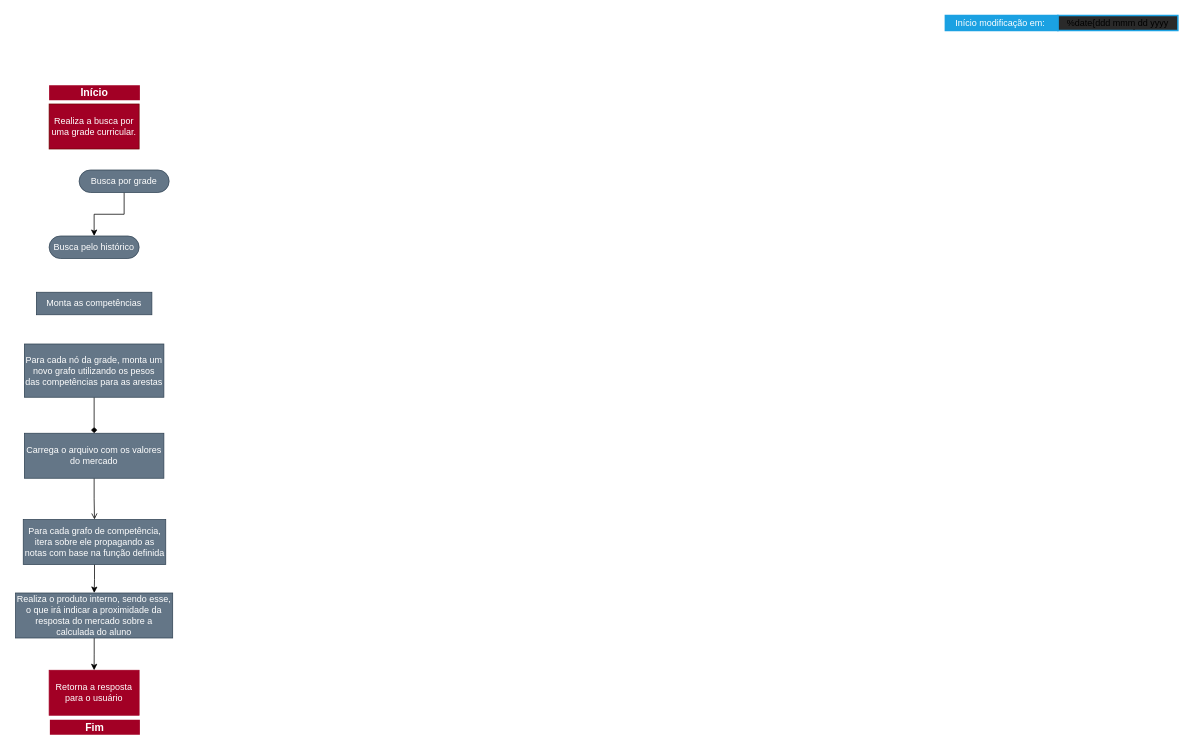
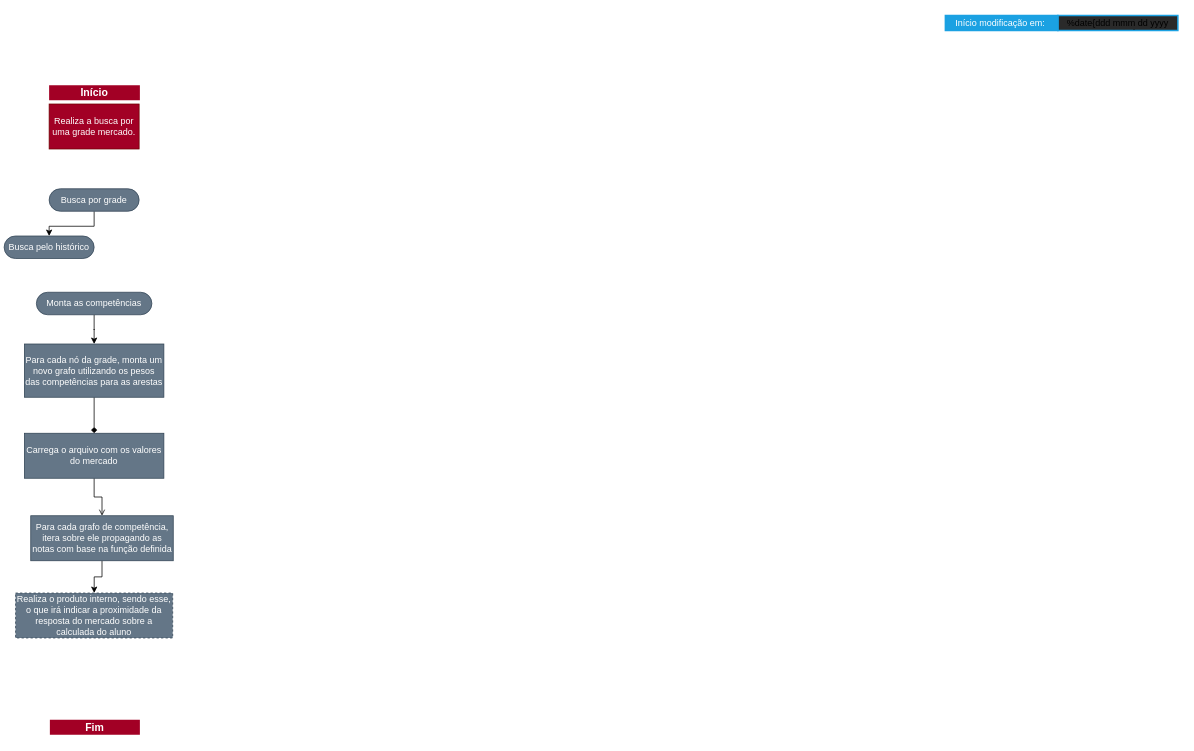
(94, 126) -> (94, 126)
(124, 181) -> (94, 200)
(94, 247) -> (49, 247)
(94, 303) -> (94, 303)
none -> (94, 331)
(95, 542) -> (102, 538)
(94, 615) -> (94, 615)
(94, 651) -> none
(94, 693) -> none
